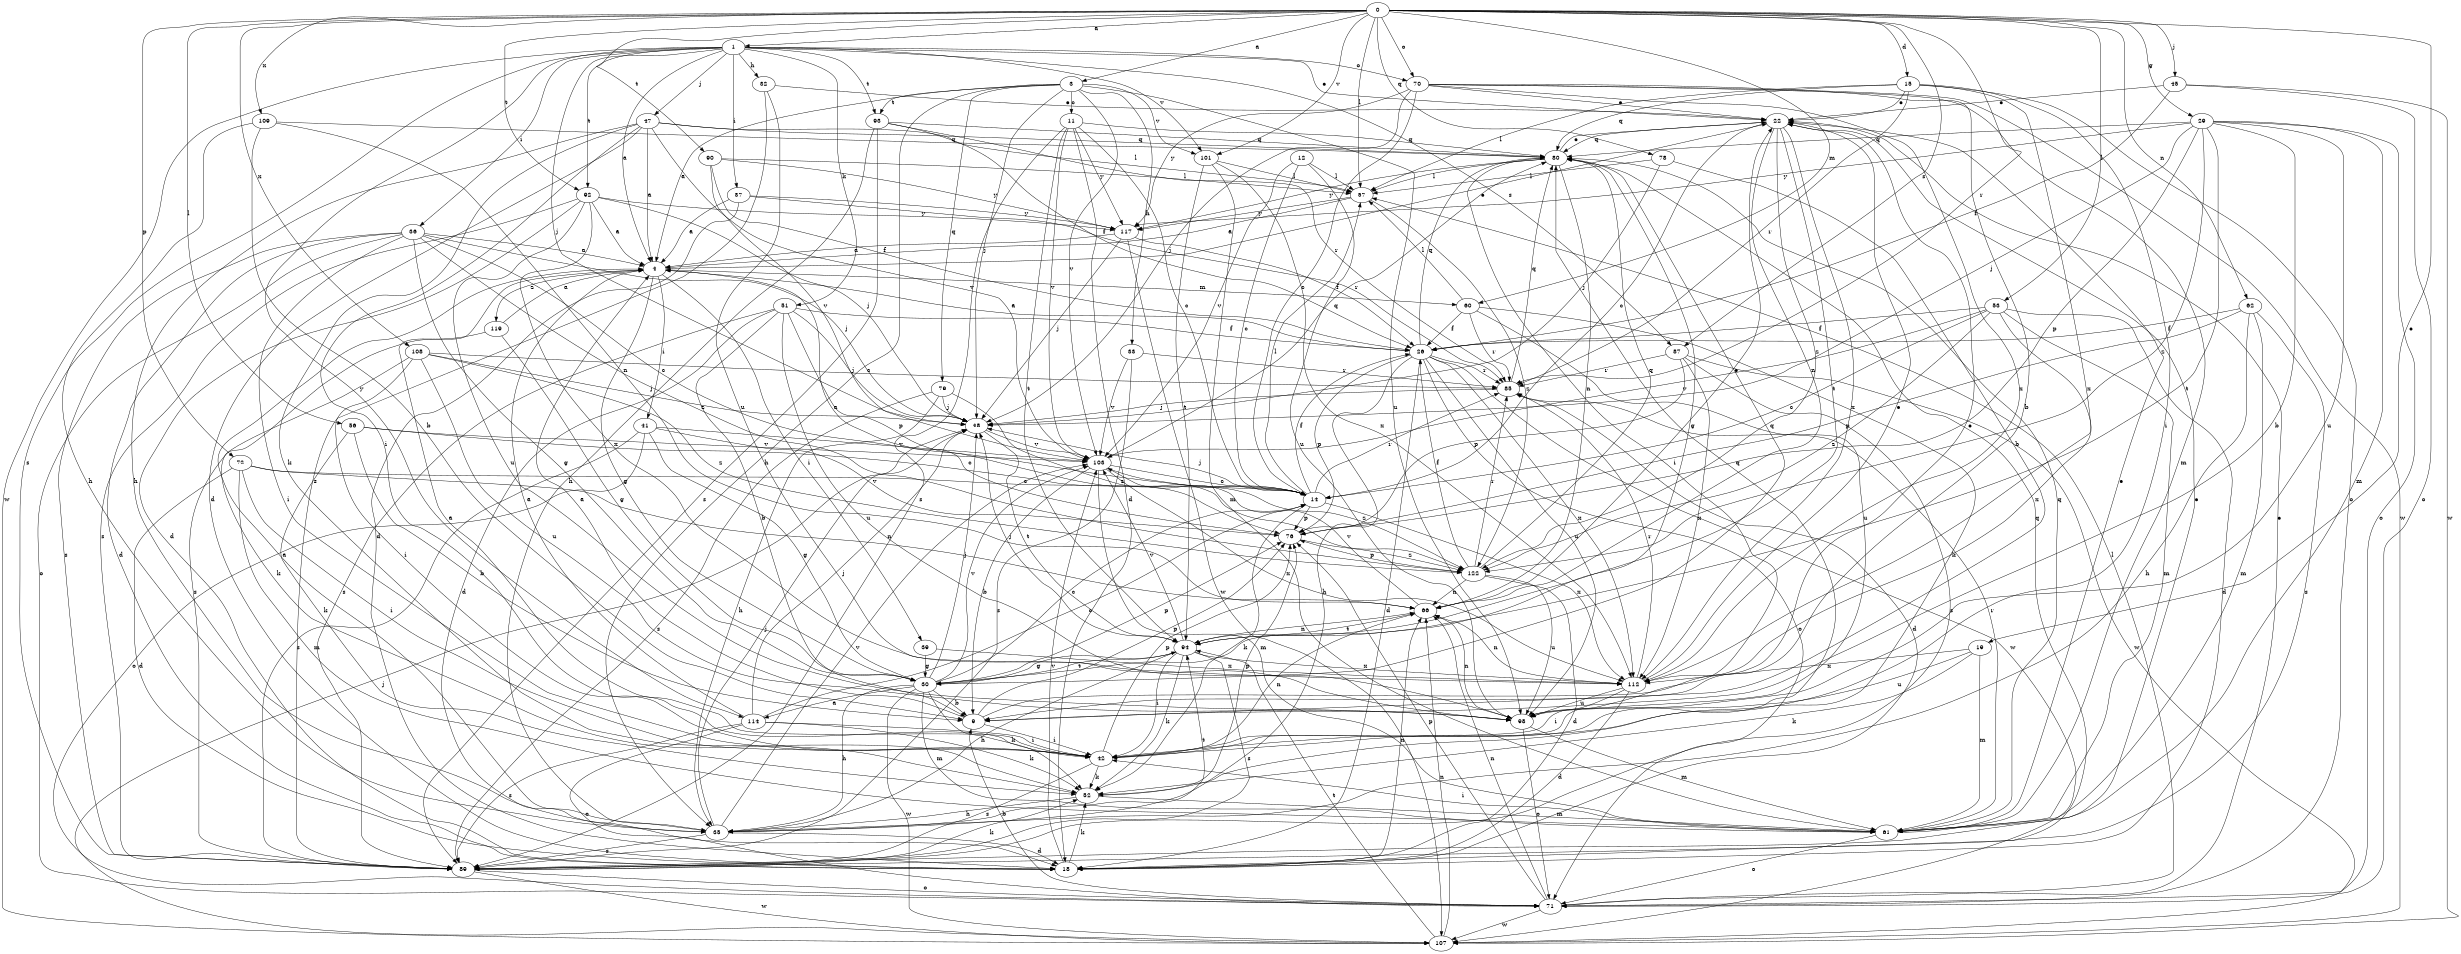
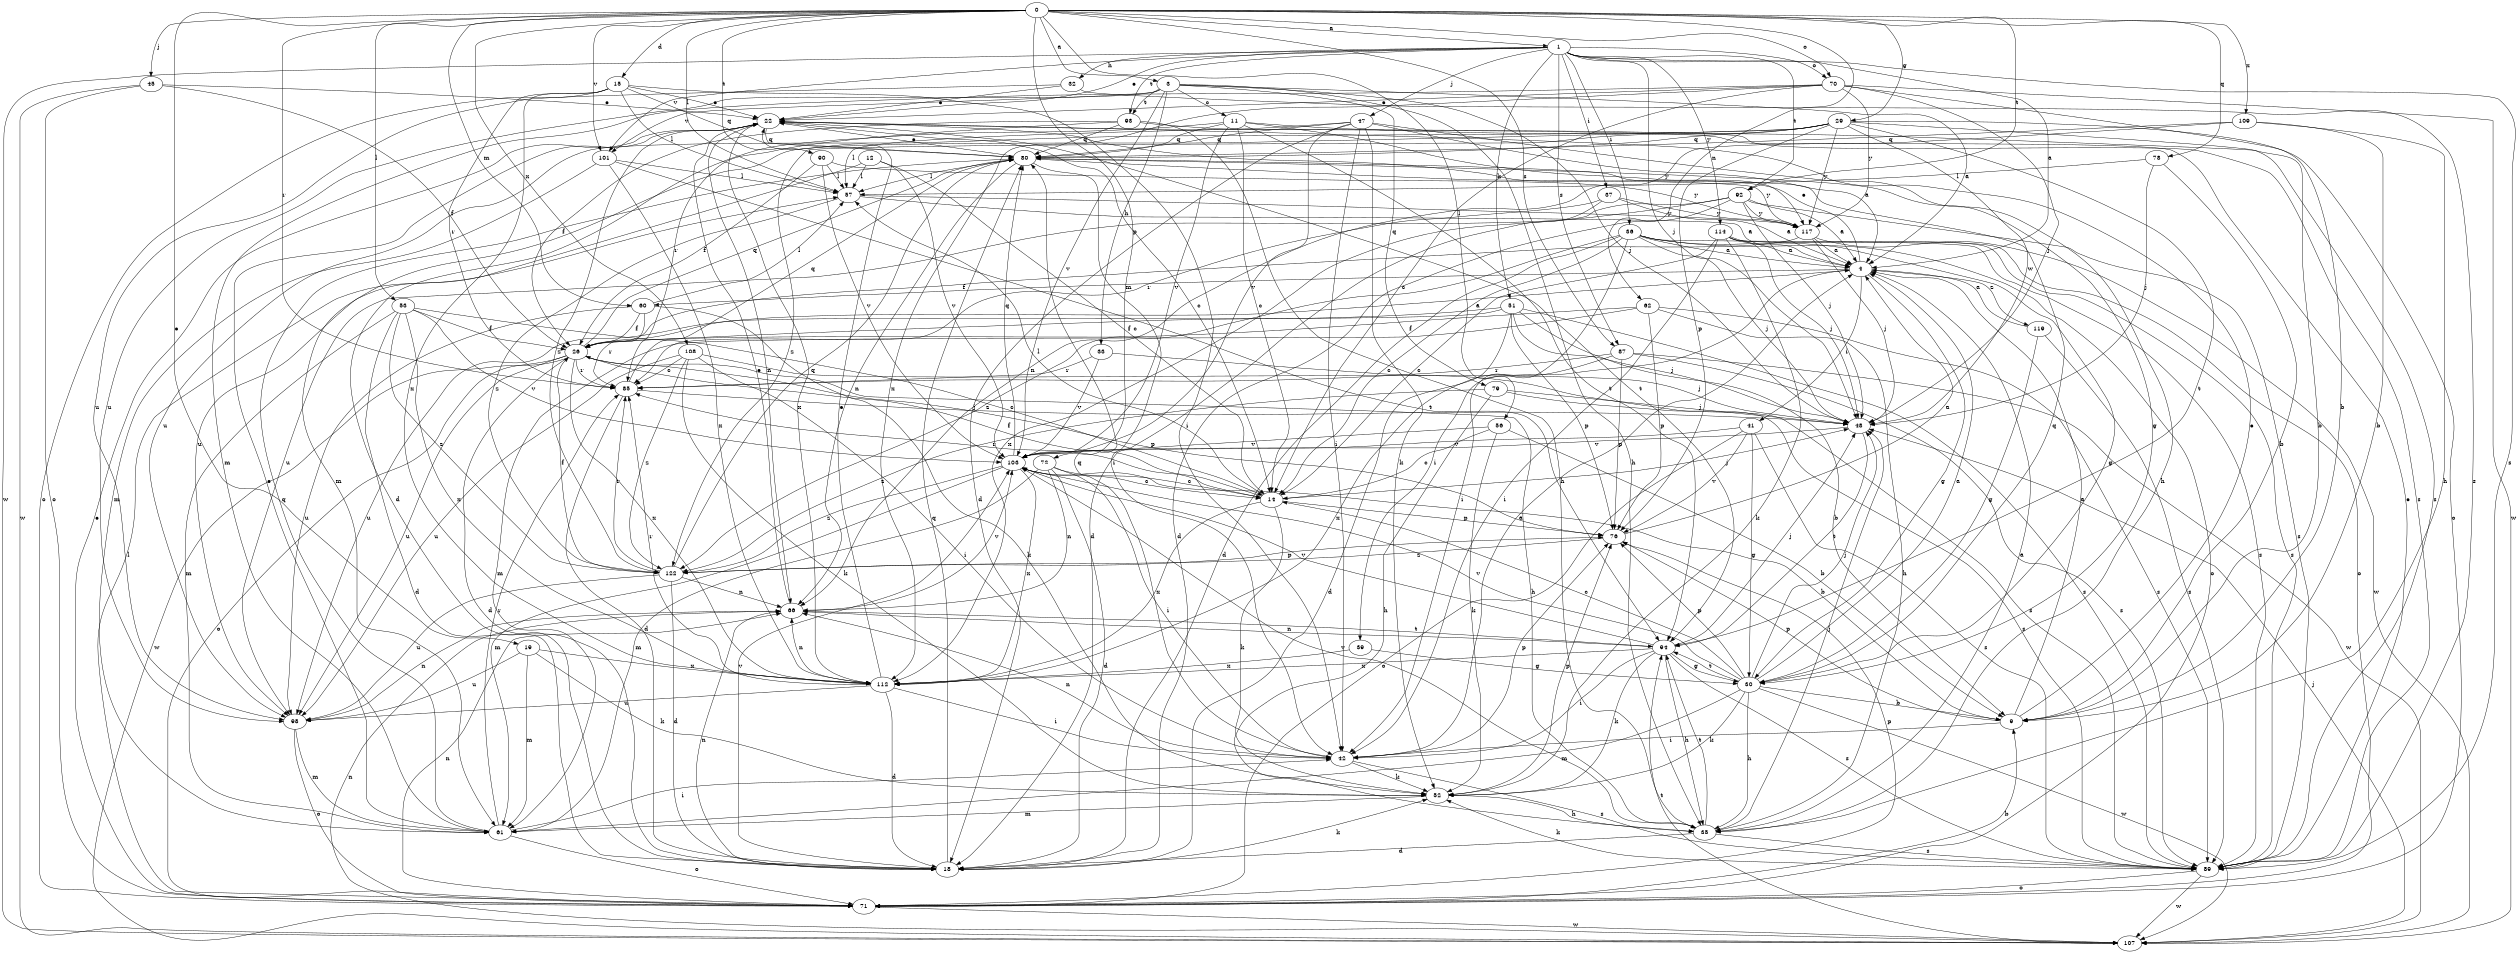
(1992, 269) -> (2030, 269)
(844, 698) -> (1948, 497)
